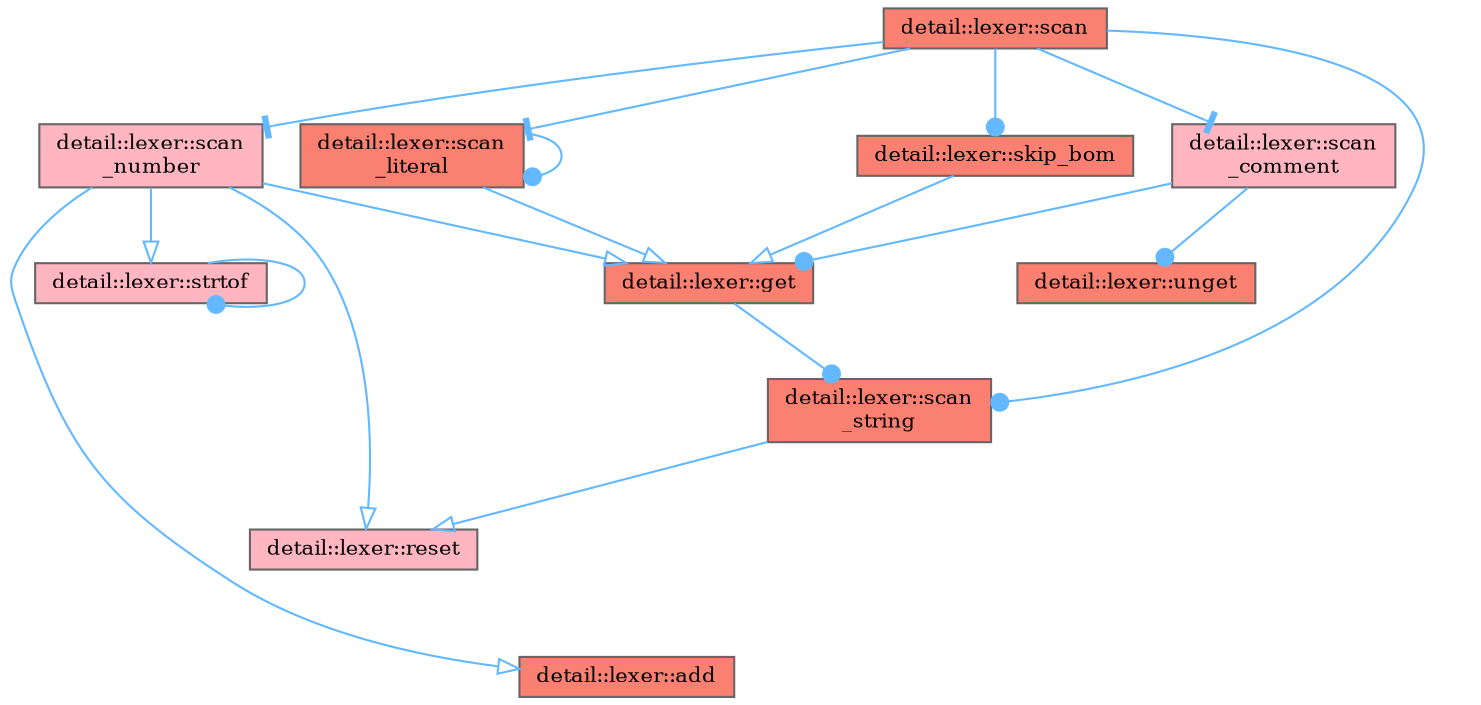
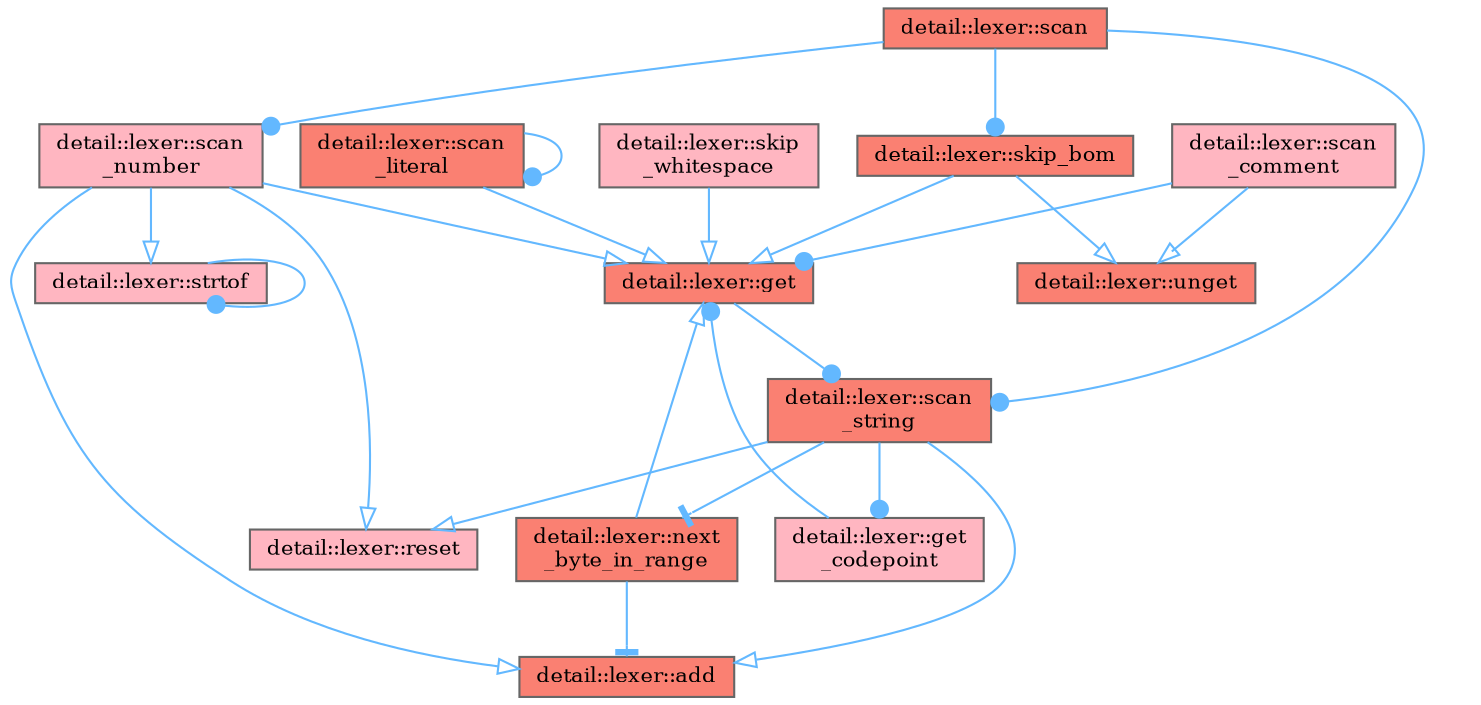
(578, 79) -> (578, 79)
(1121, 84) -> none
(723, 88) -> none
none -> (709, 156)
none -> (1066, 220)
(1210, 220) -> (1210, 220)
none -> (627, 550)
none -> (879, 550)
none -> (969, 606)
